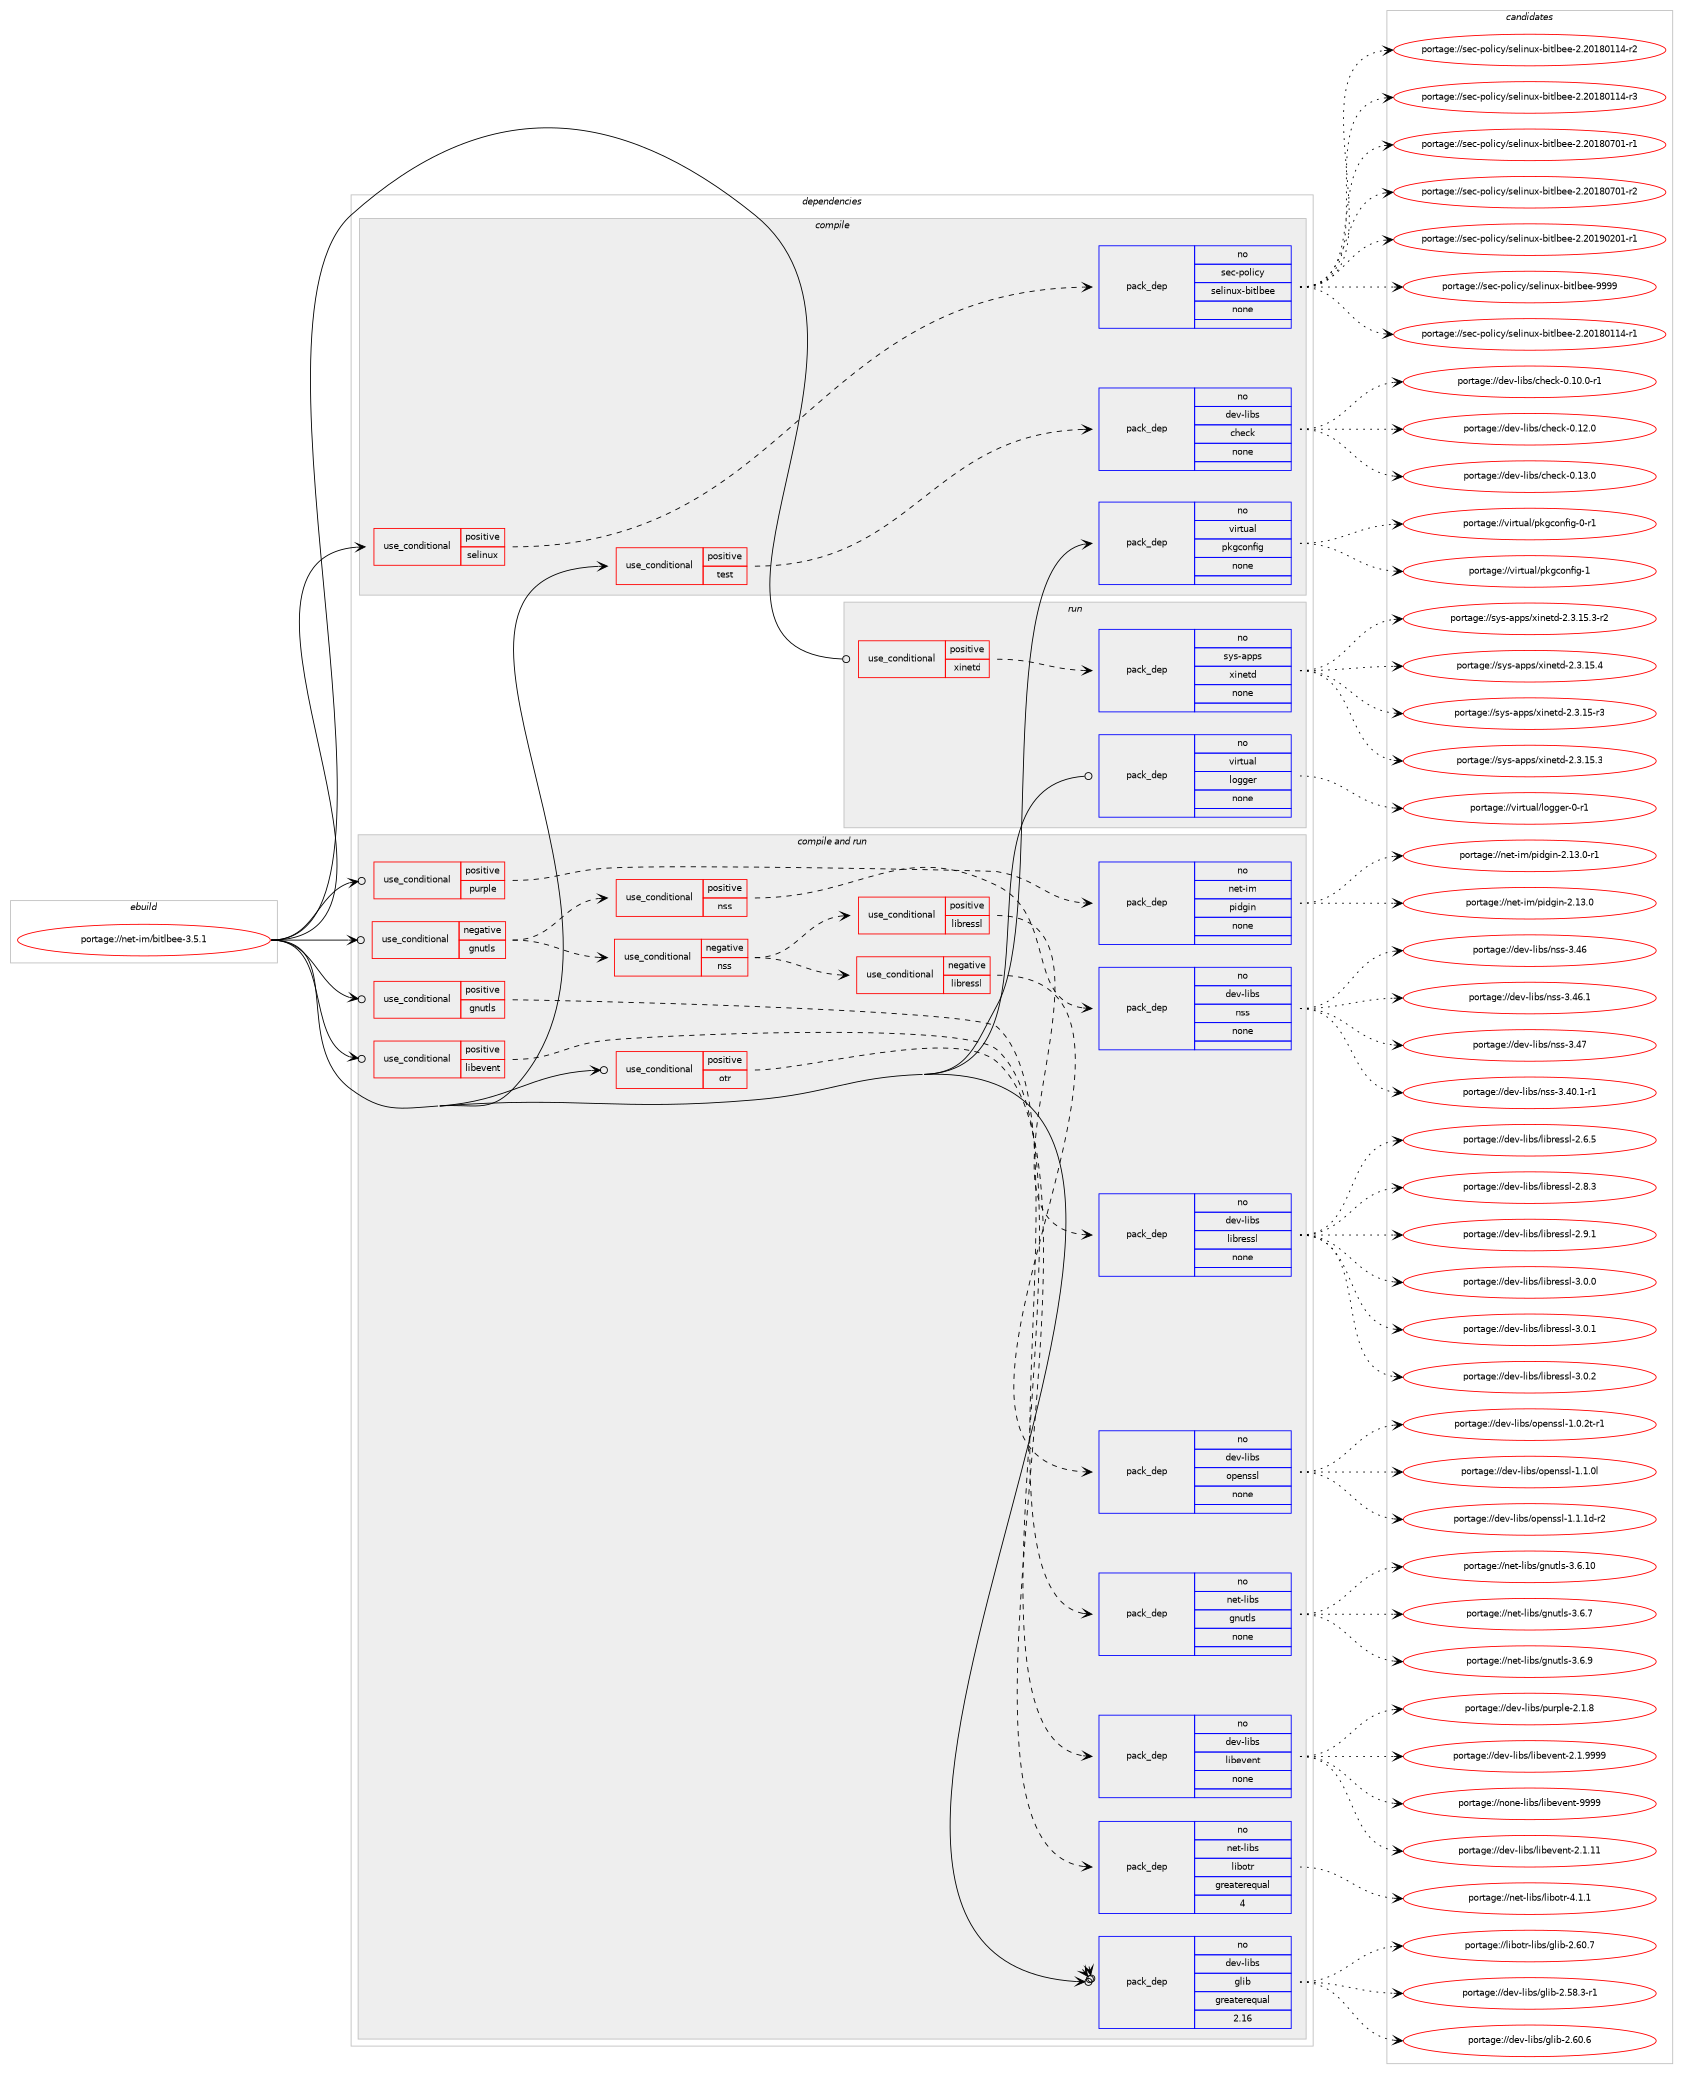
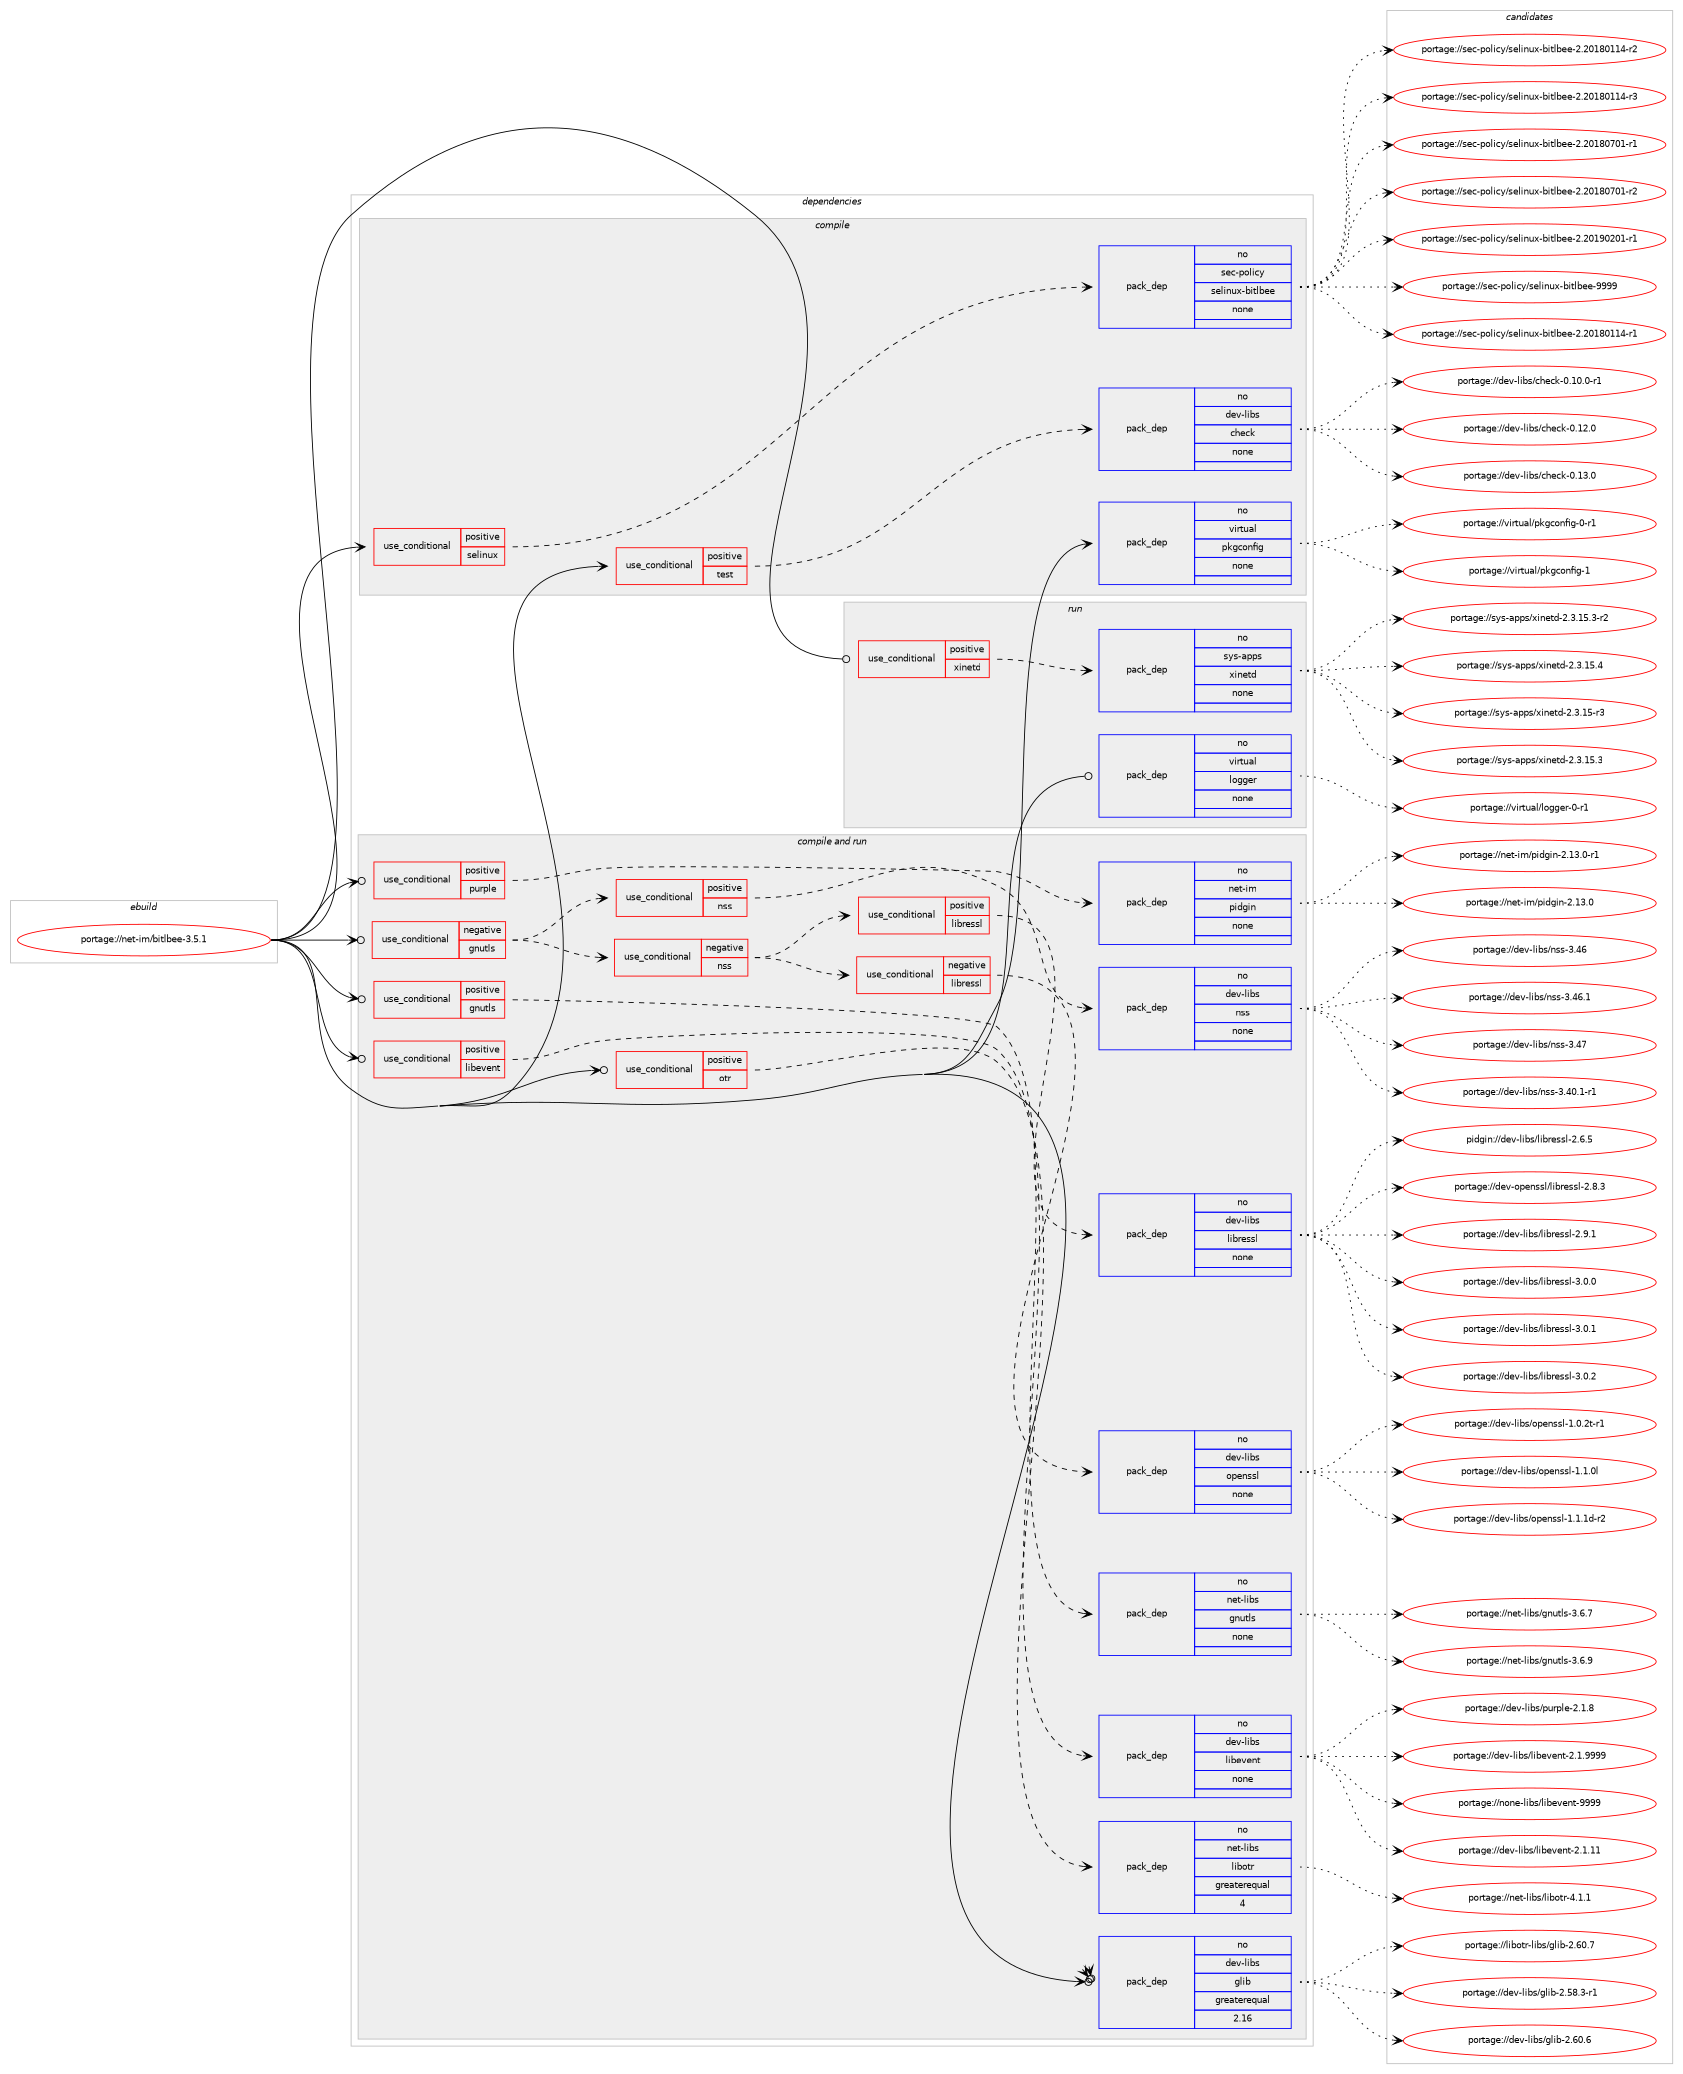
(1530, 1140) -> (1530, 1140)
(1530, 1188) -> (1530, 1188)
(1530, 1567) -> none
